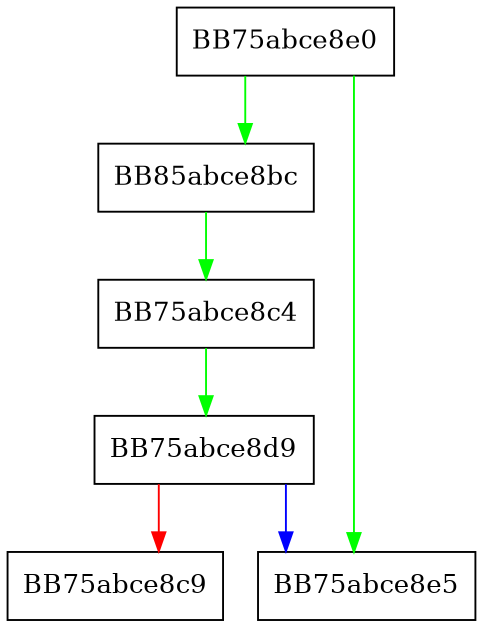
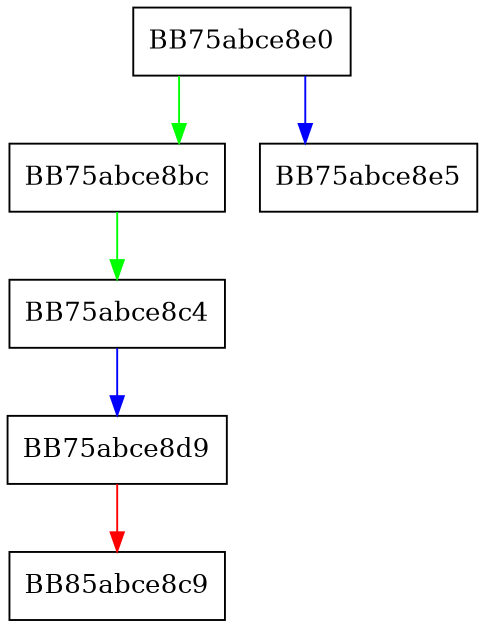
(206, 178) -> (117, 178)
(354, 304) -> (305, 100)
(206, 372) -> (117, 372)
(286, 508) -> none
(115, 586) -> (117, 586)
